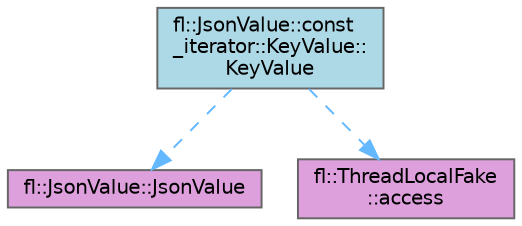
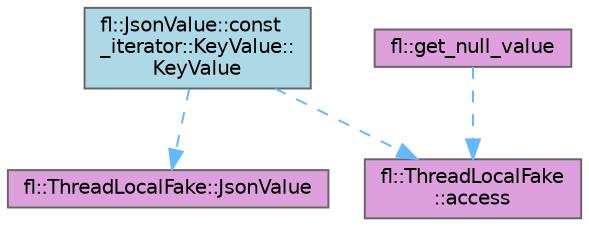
none -> (473, 48)
(135, 189) -> (168, 189)
